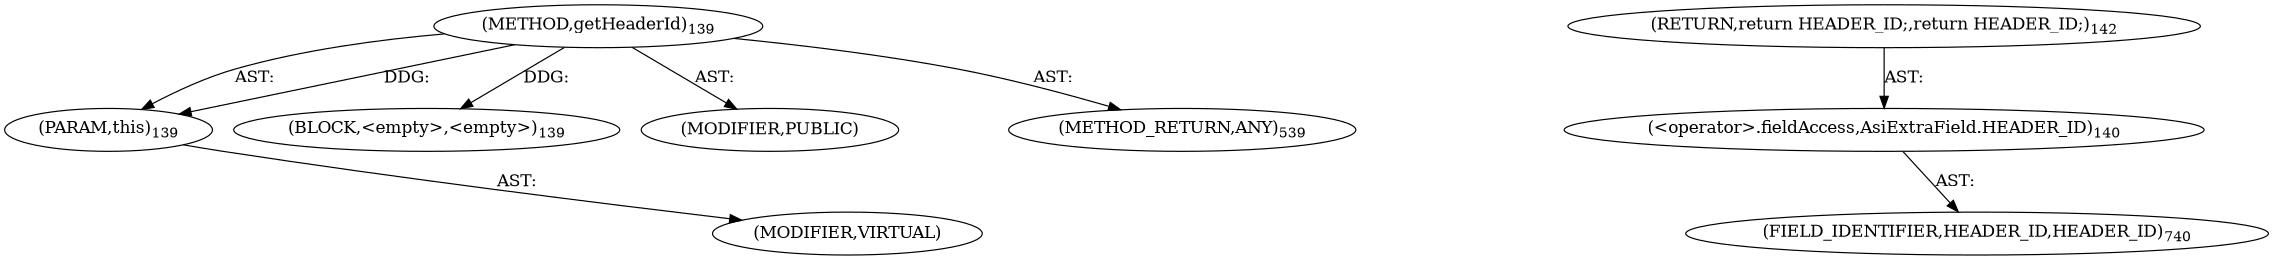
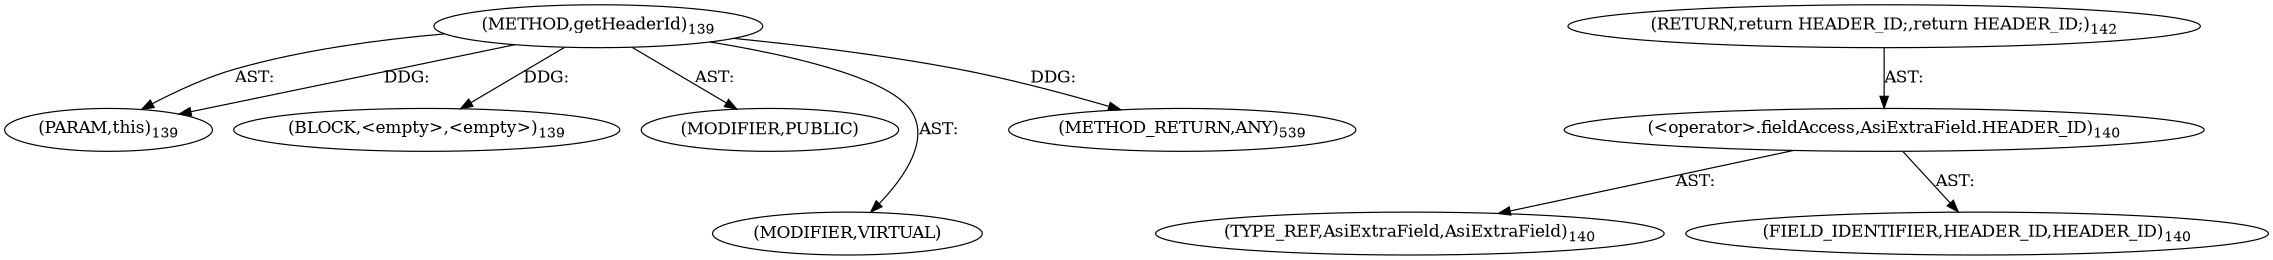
(1056, 78) -> (1056, 78)
(456, 184) -> (865, 81)
(2178, 232) -> (2178, 232)
none -> (1410, 234)
